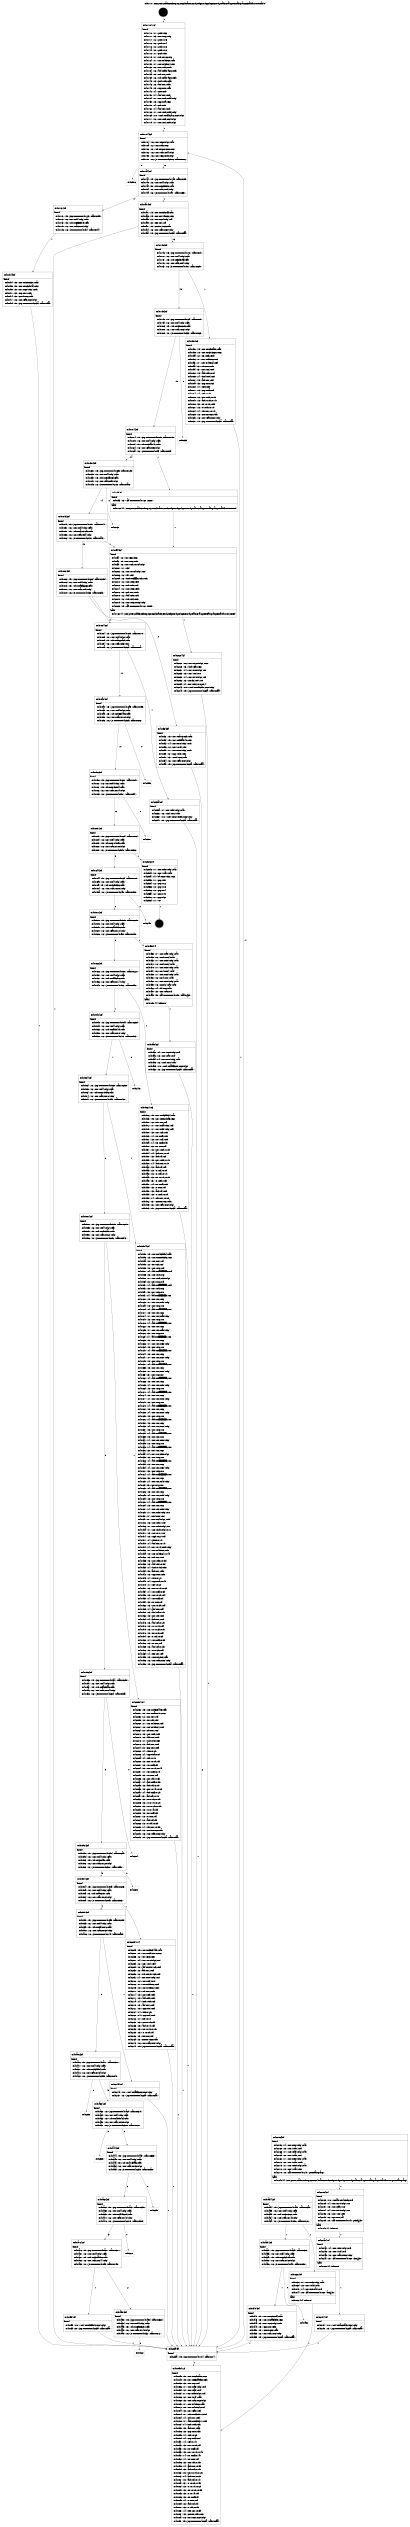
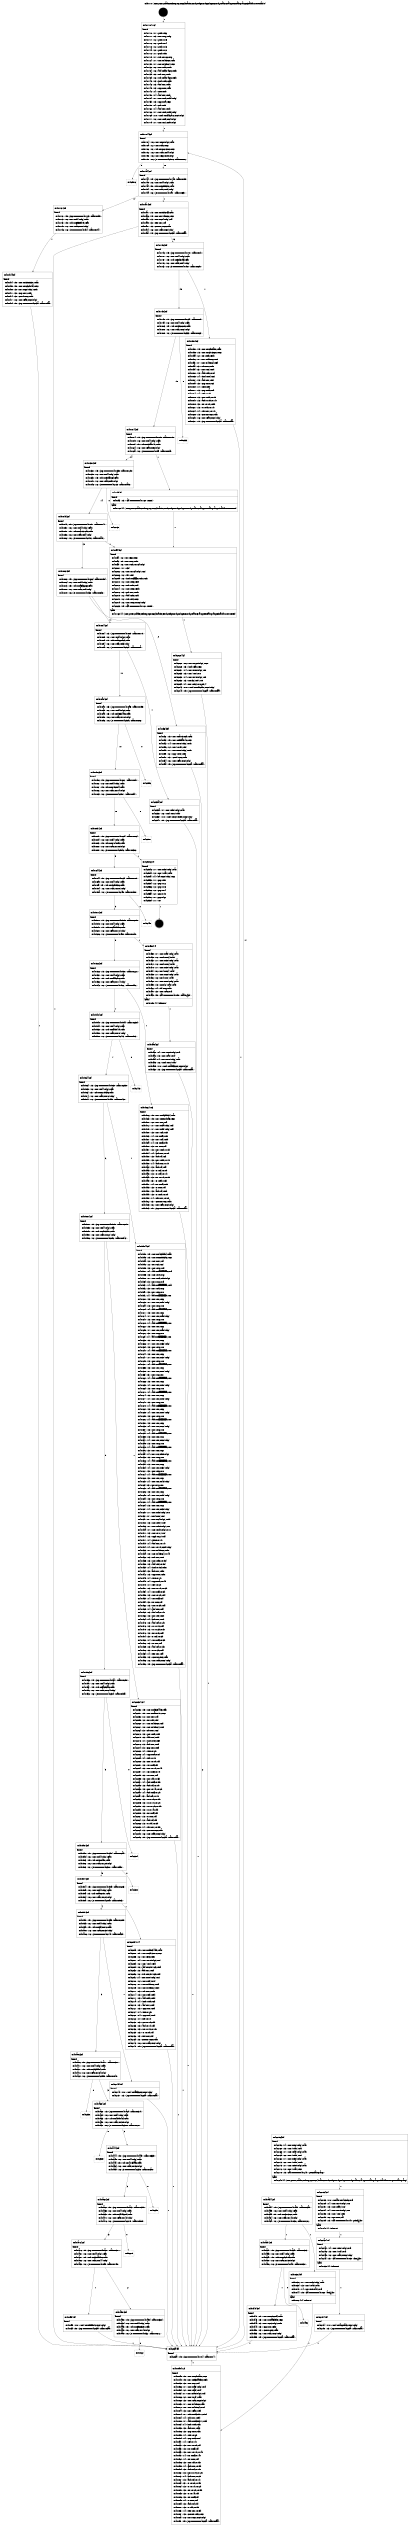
(193, 2362) -> (192, 2364)
